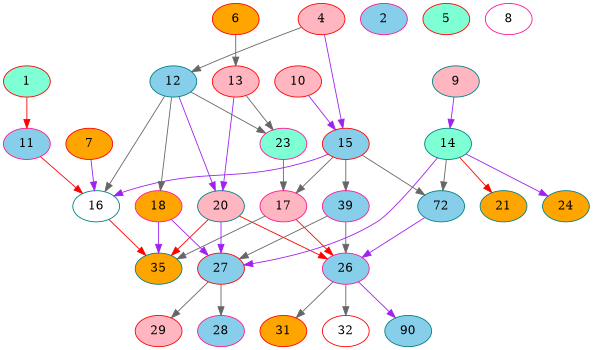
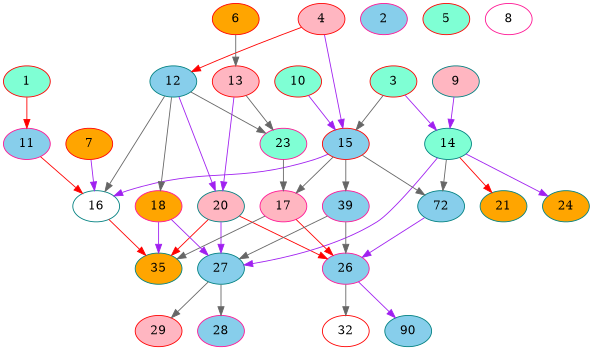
(250, 47) -> (250, 47)
(298, 81) -> (298, 81)
none -> (393, 81)
(221, 269) -> (221, 269)
(283, 331) -> none
